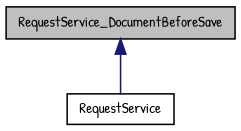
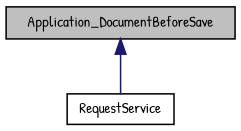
(121, 23) -> (121, 23)
